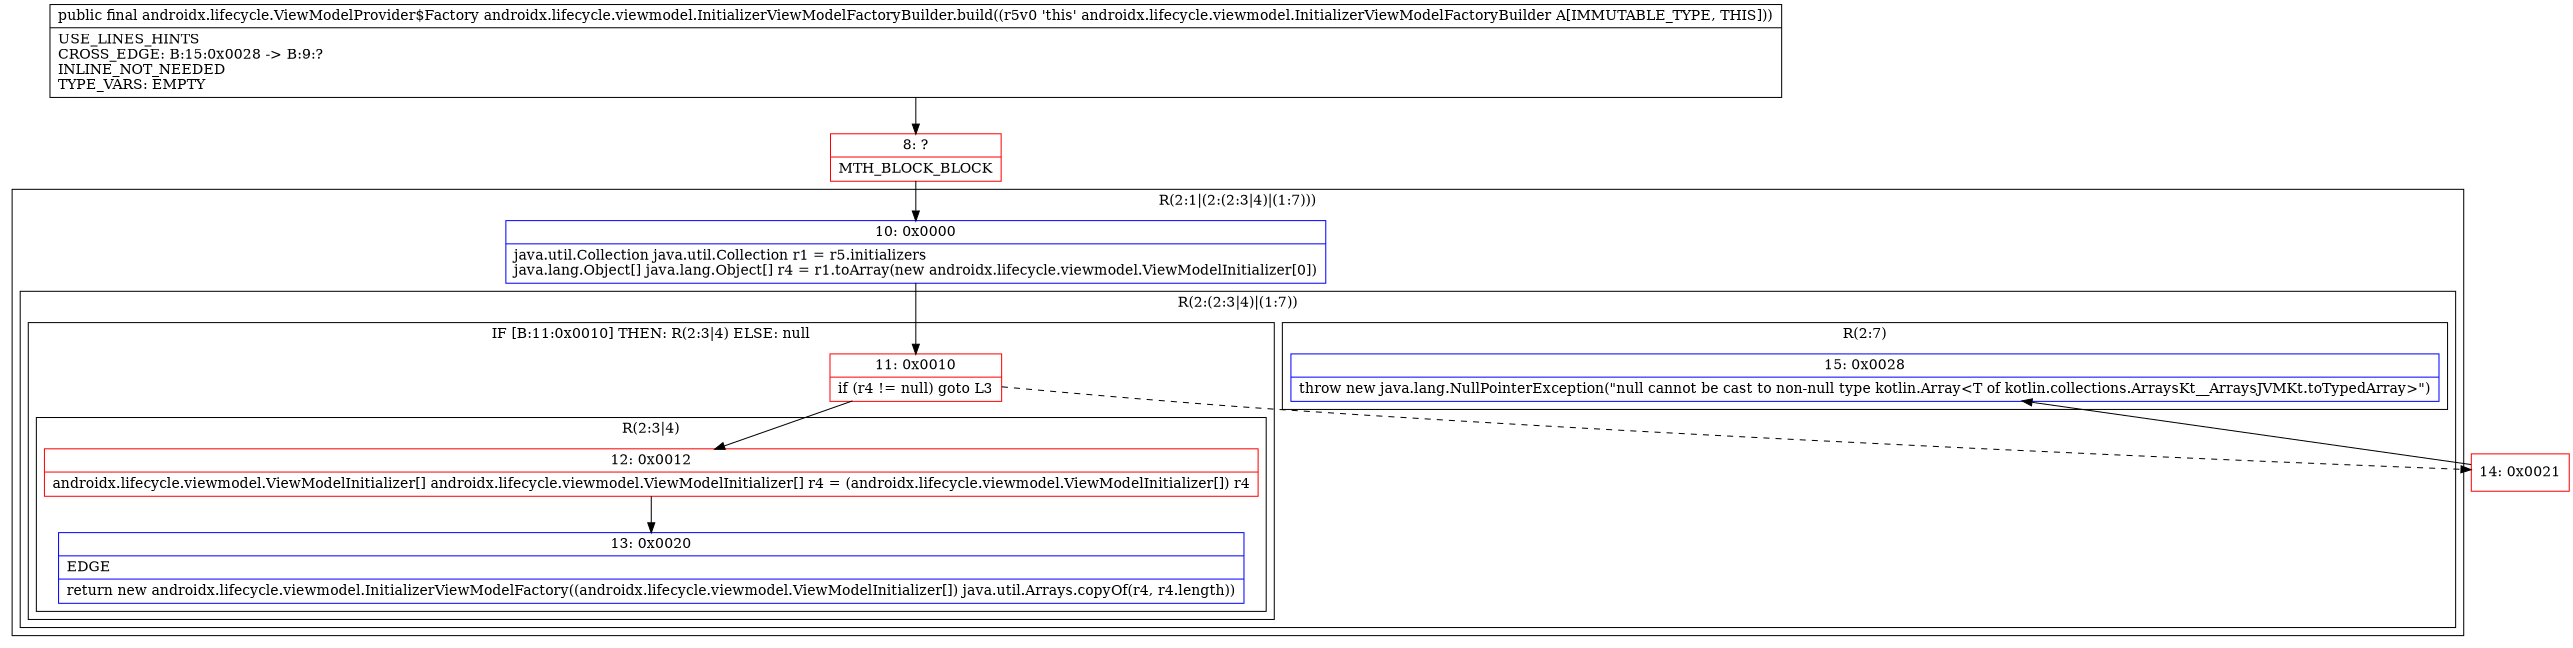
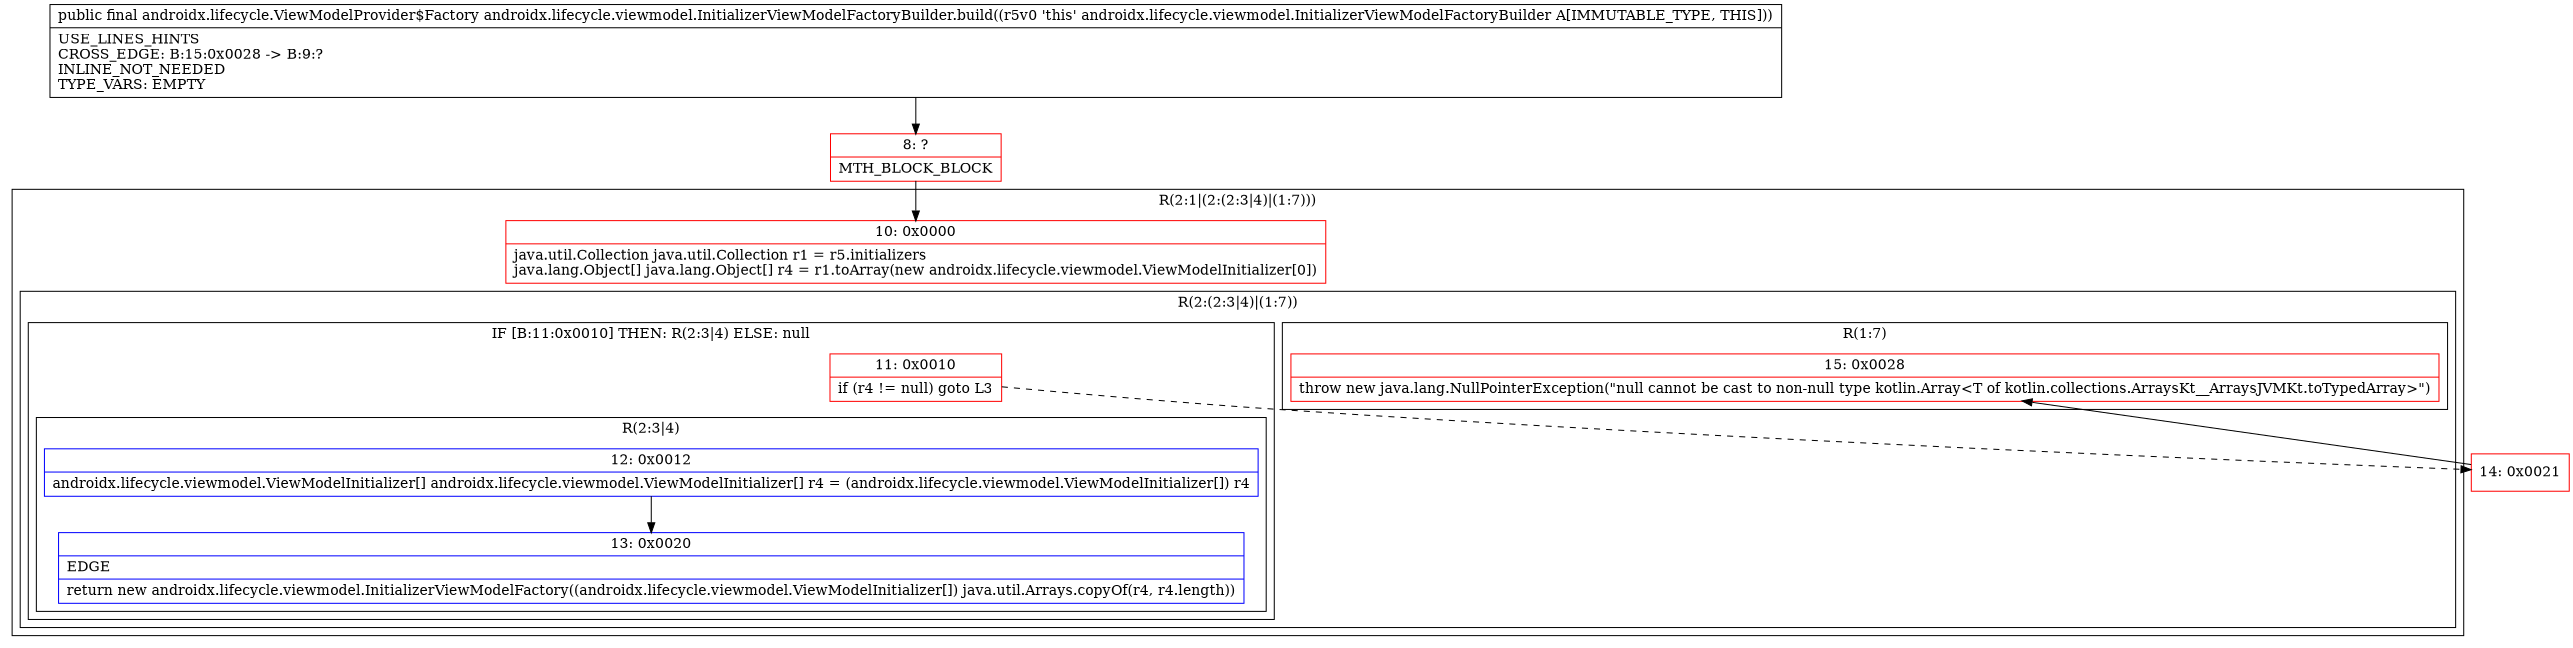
(916, 252) -> (916, 252)
(916, 313) -> none
(1865, 334) -> (1865, 334)
(1865, 378) -> (1865, 378)
(785, 425) -> none
(651, 473) -> (651, 473)
